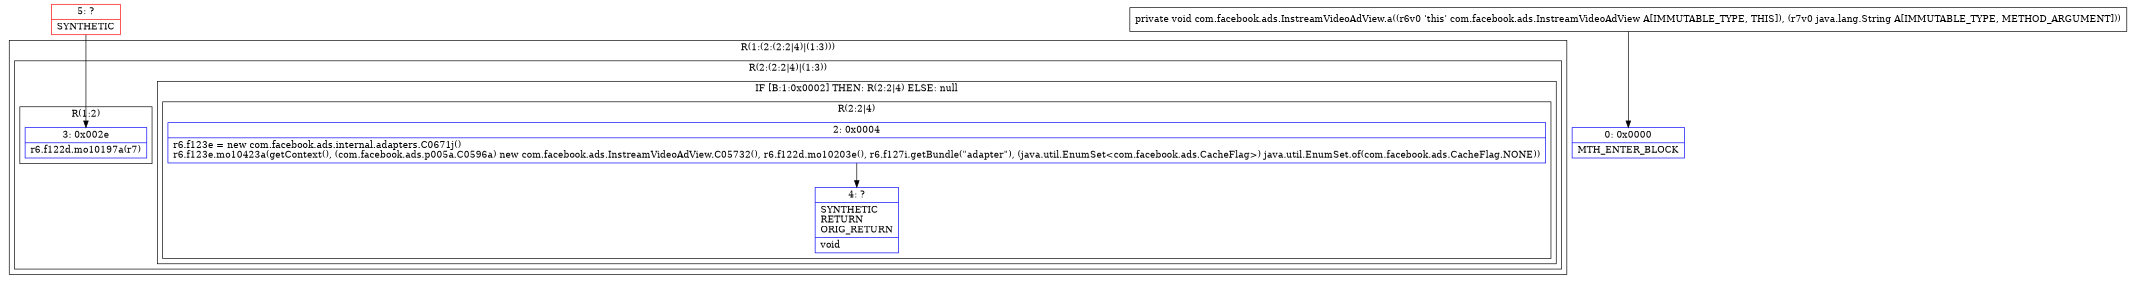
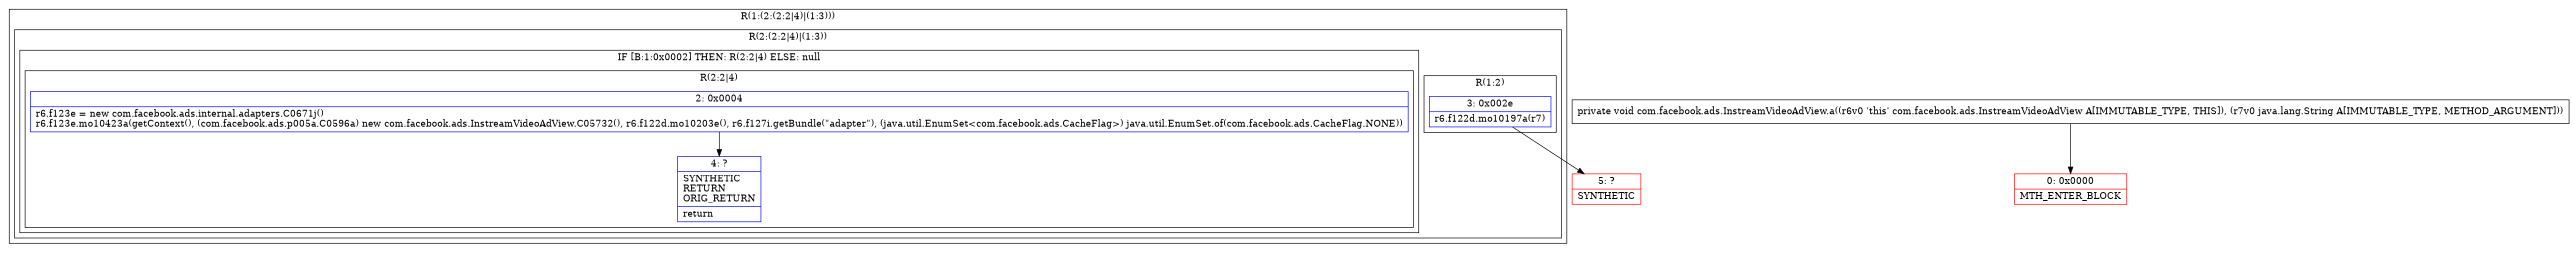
(86, 78) -> (1545, 149)
(1628, 143) -> (2071, 189)
(831, 245) -> (698, 214)
